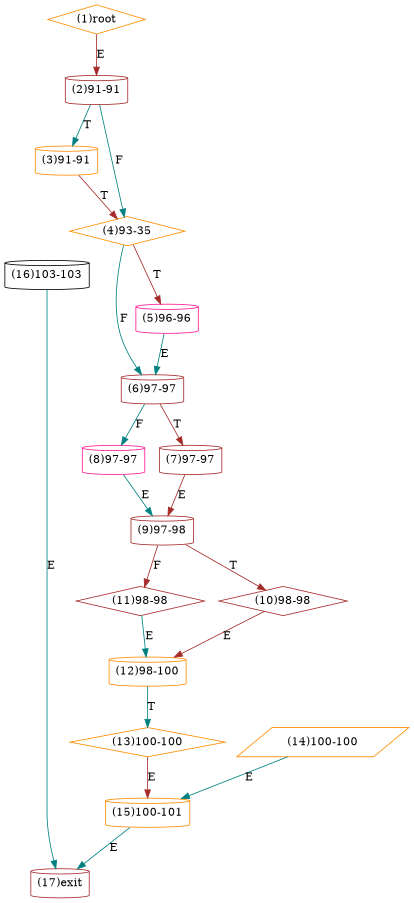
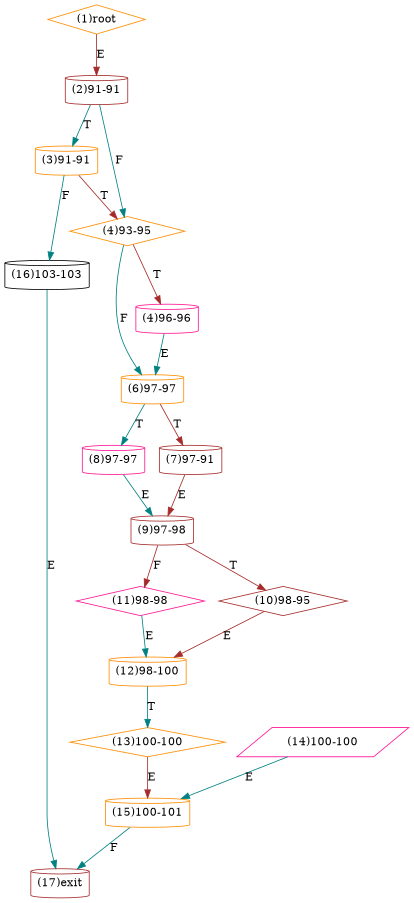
none -> (57, 214)
(127, 231) -> (127, 231)
(167, 319) -> (167, 319)
(152, 389) -> (152, 389)
(140, 425) -> (140, 425)
(191, 460) -> (191, 460)
(140, 601) -> (140, 601)
(283, 601) -> (283, 601)
(323, 742) -> (323, 742)
(114, 848) -> (114, 848)
